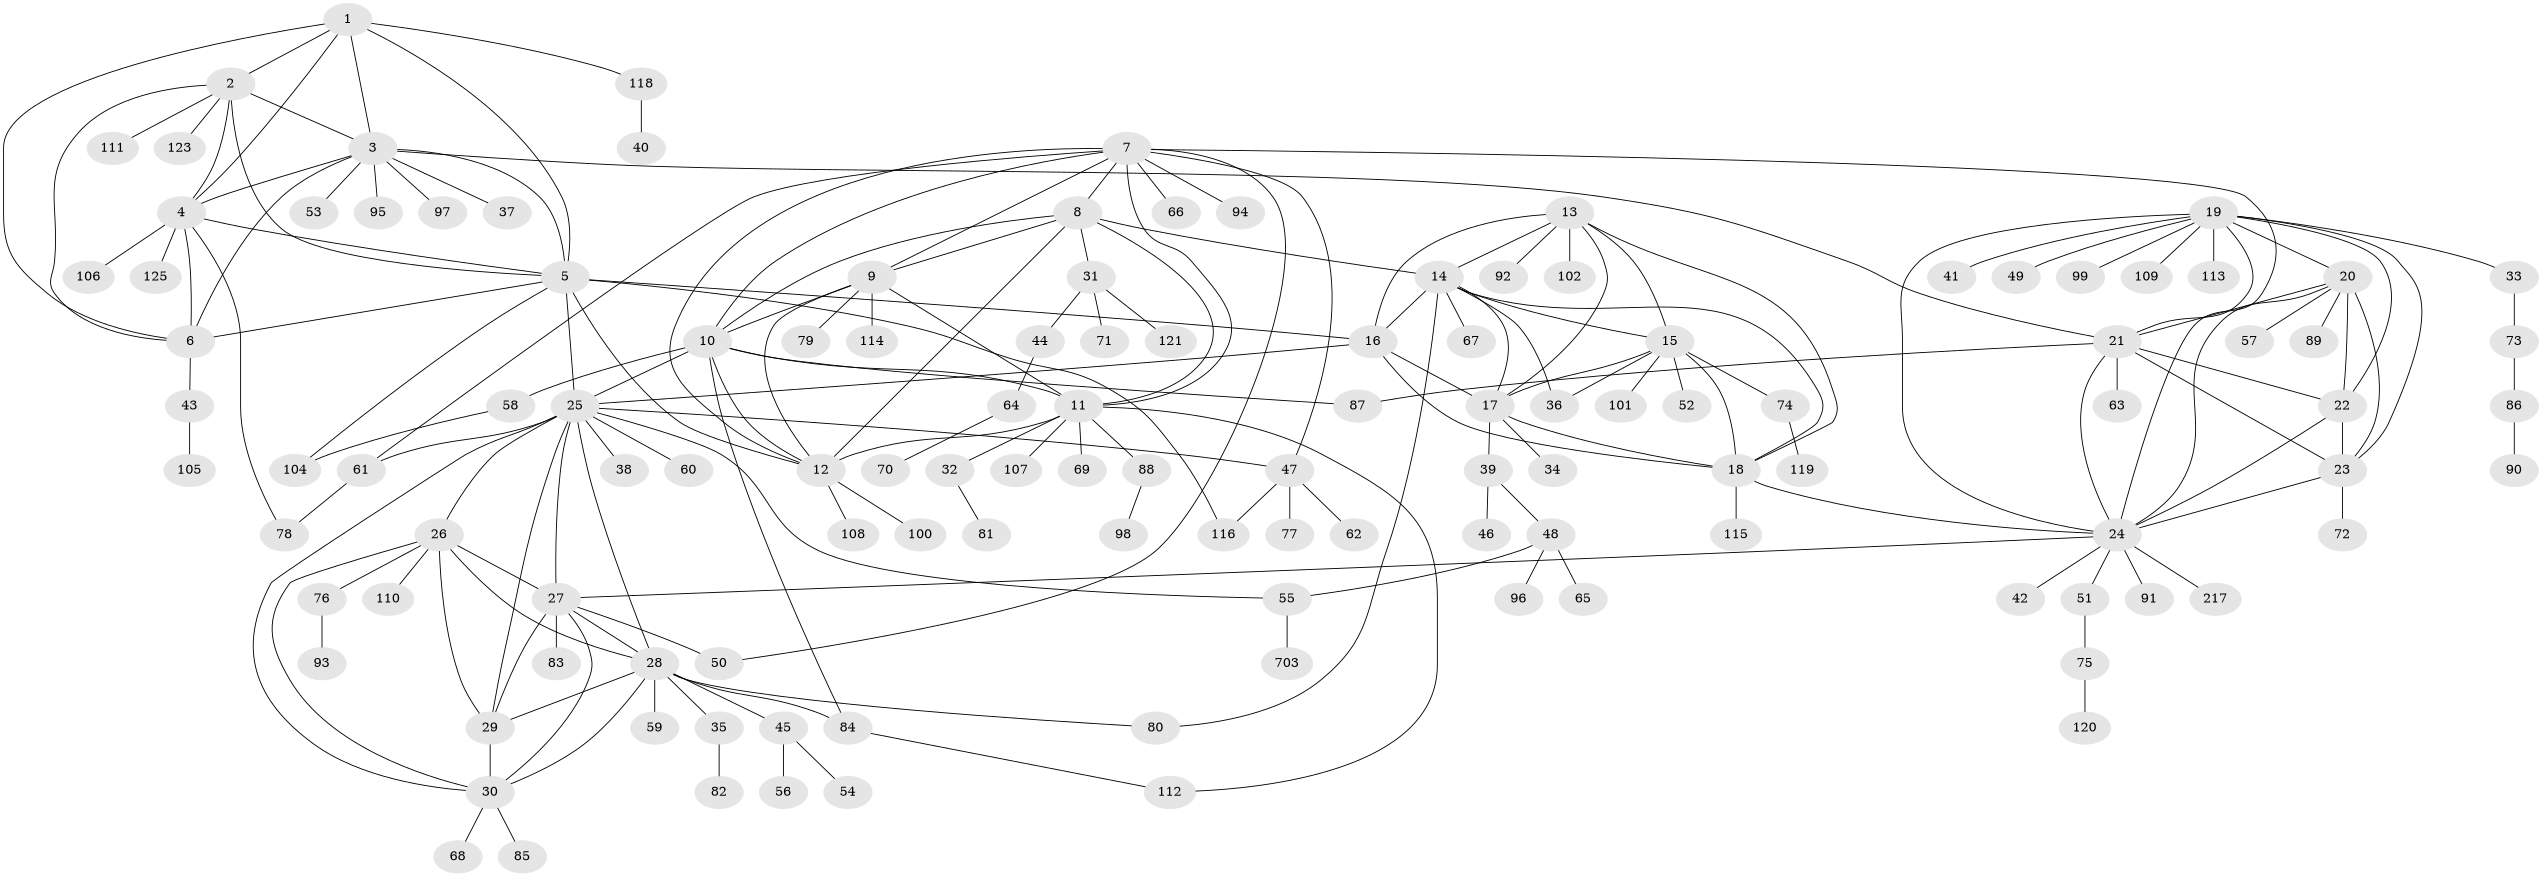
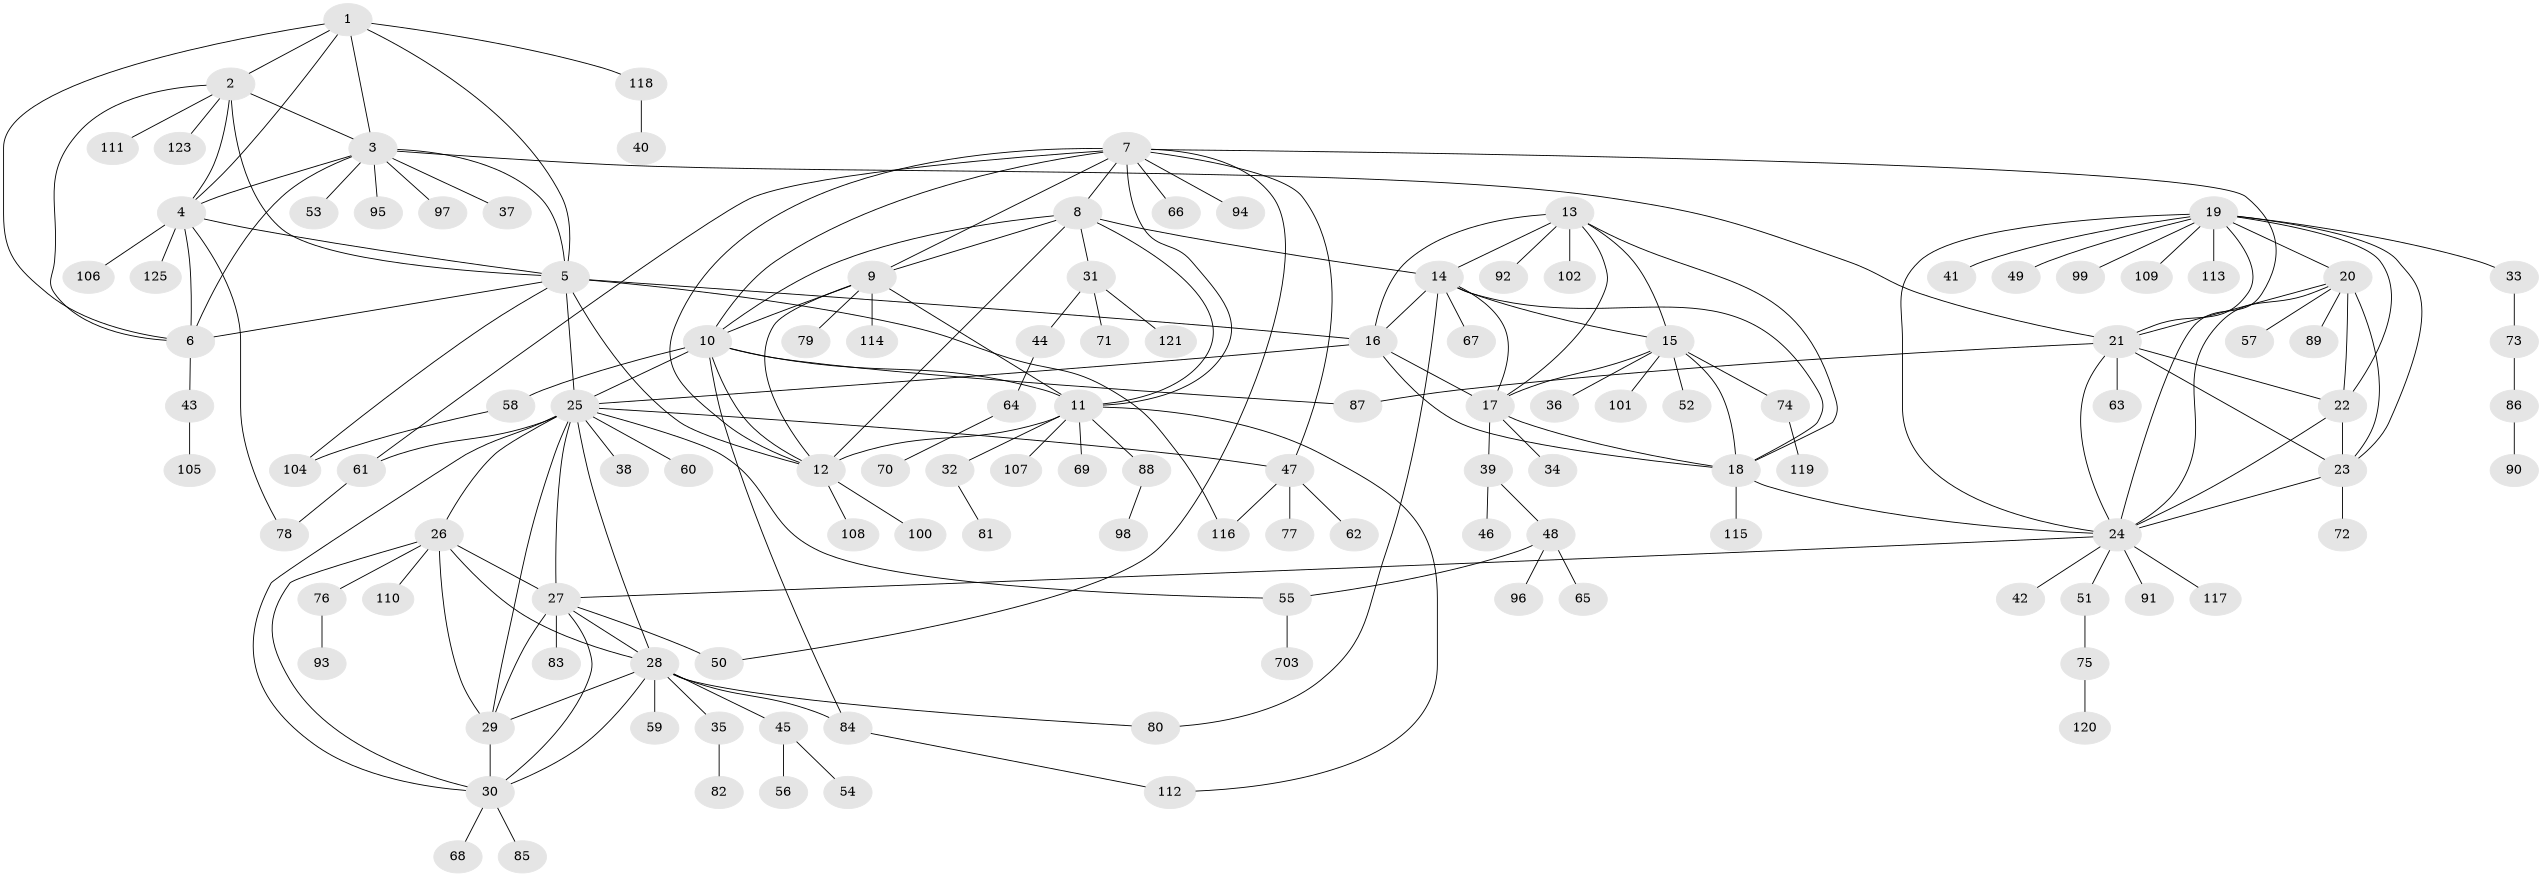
(1518, 326) -> none
(2216, 599) -> (2216, 599)
